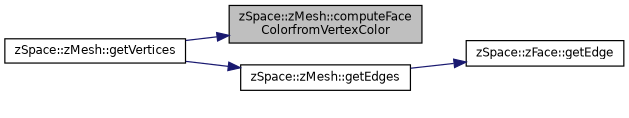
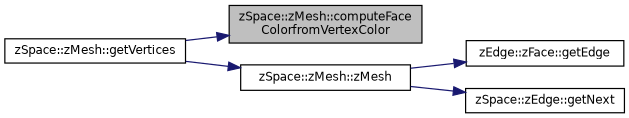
(545, 53) -> (545, 53)
(326, 78) -> (326, 78)
none -> (545, 101)
